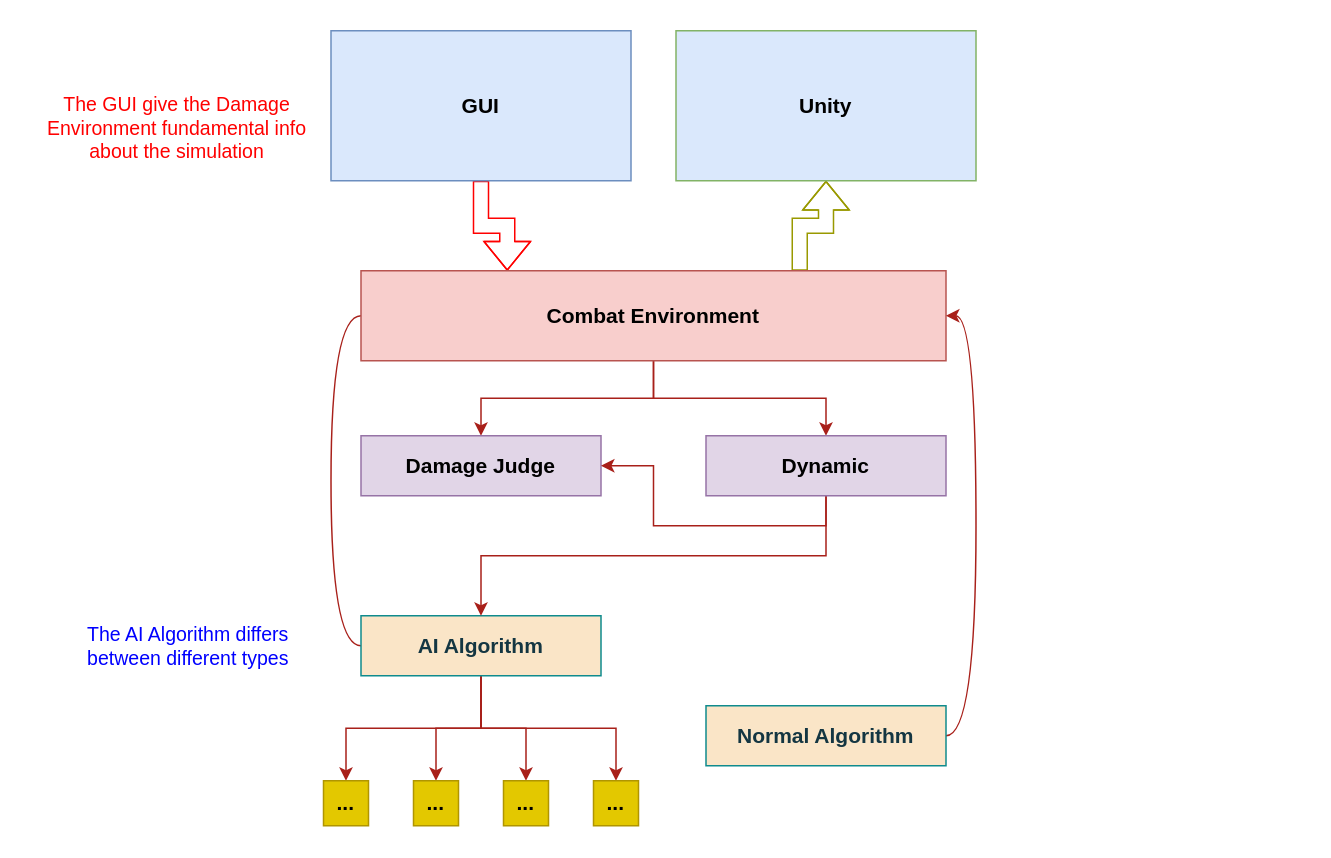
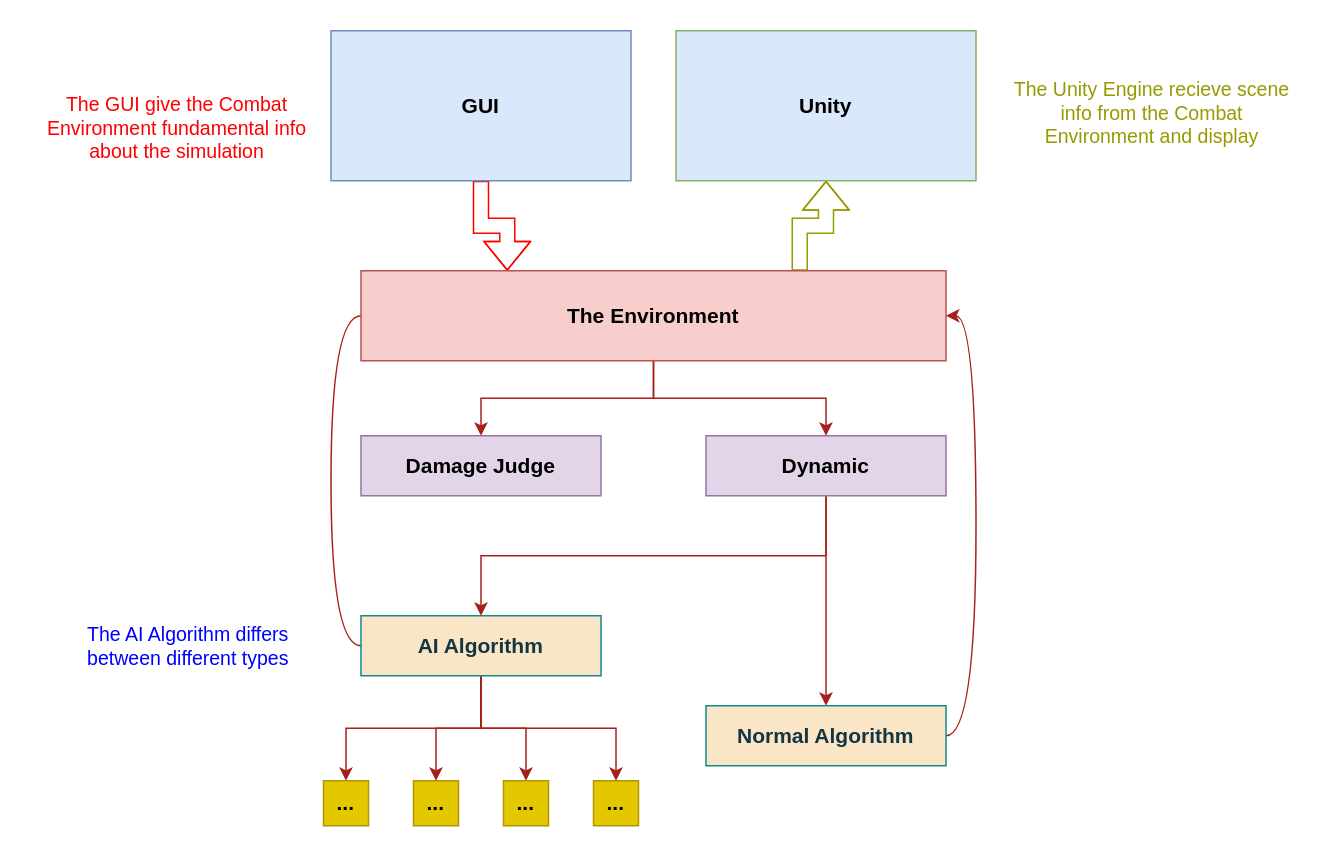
none -> (1152, 113)
(177, 128) -> (177, 128)
(653, 316) -> (653, 316)
(687, 526) -> (826, 626)
